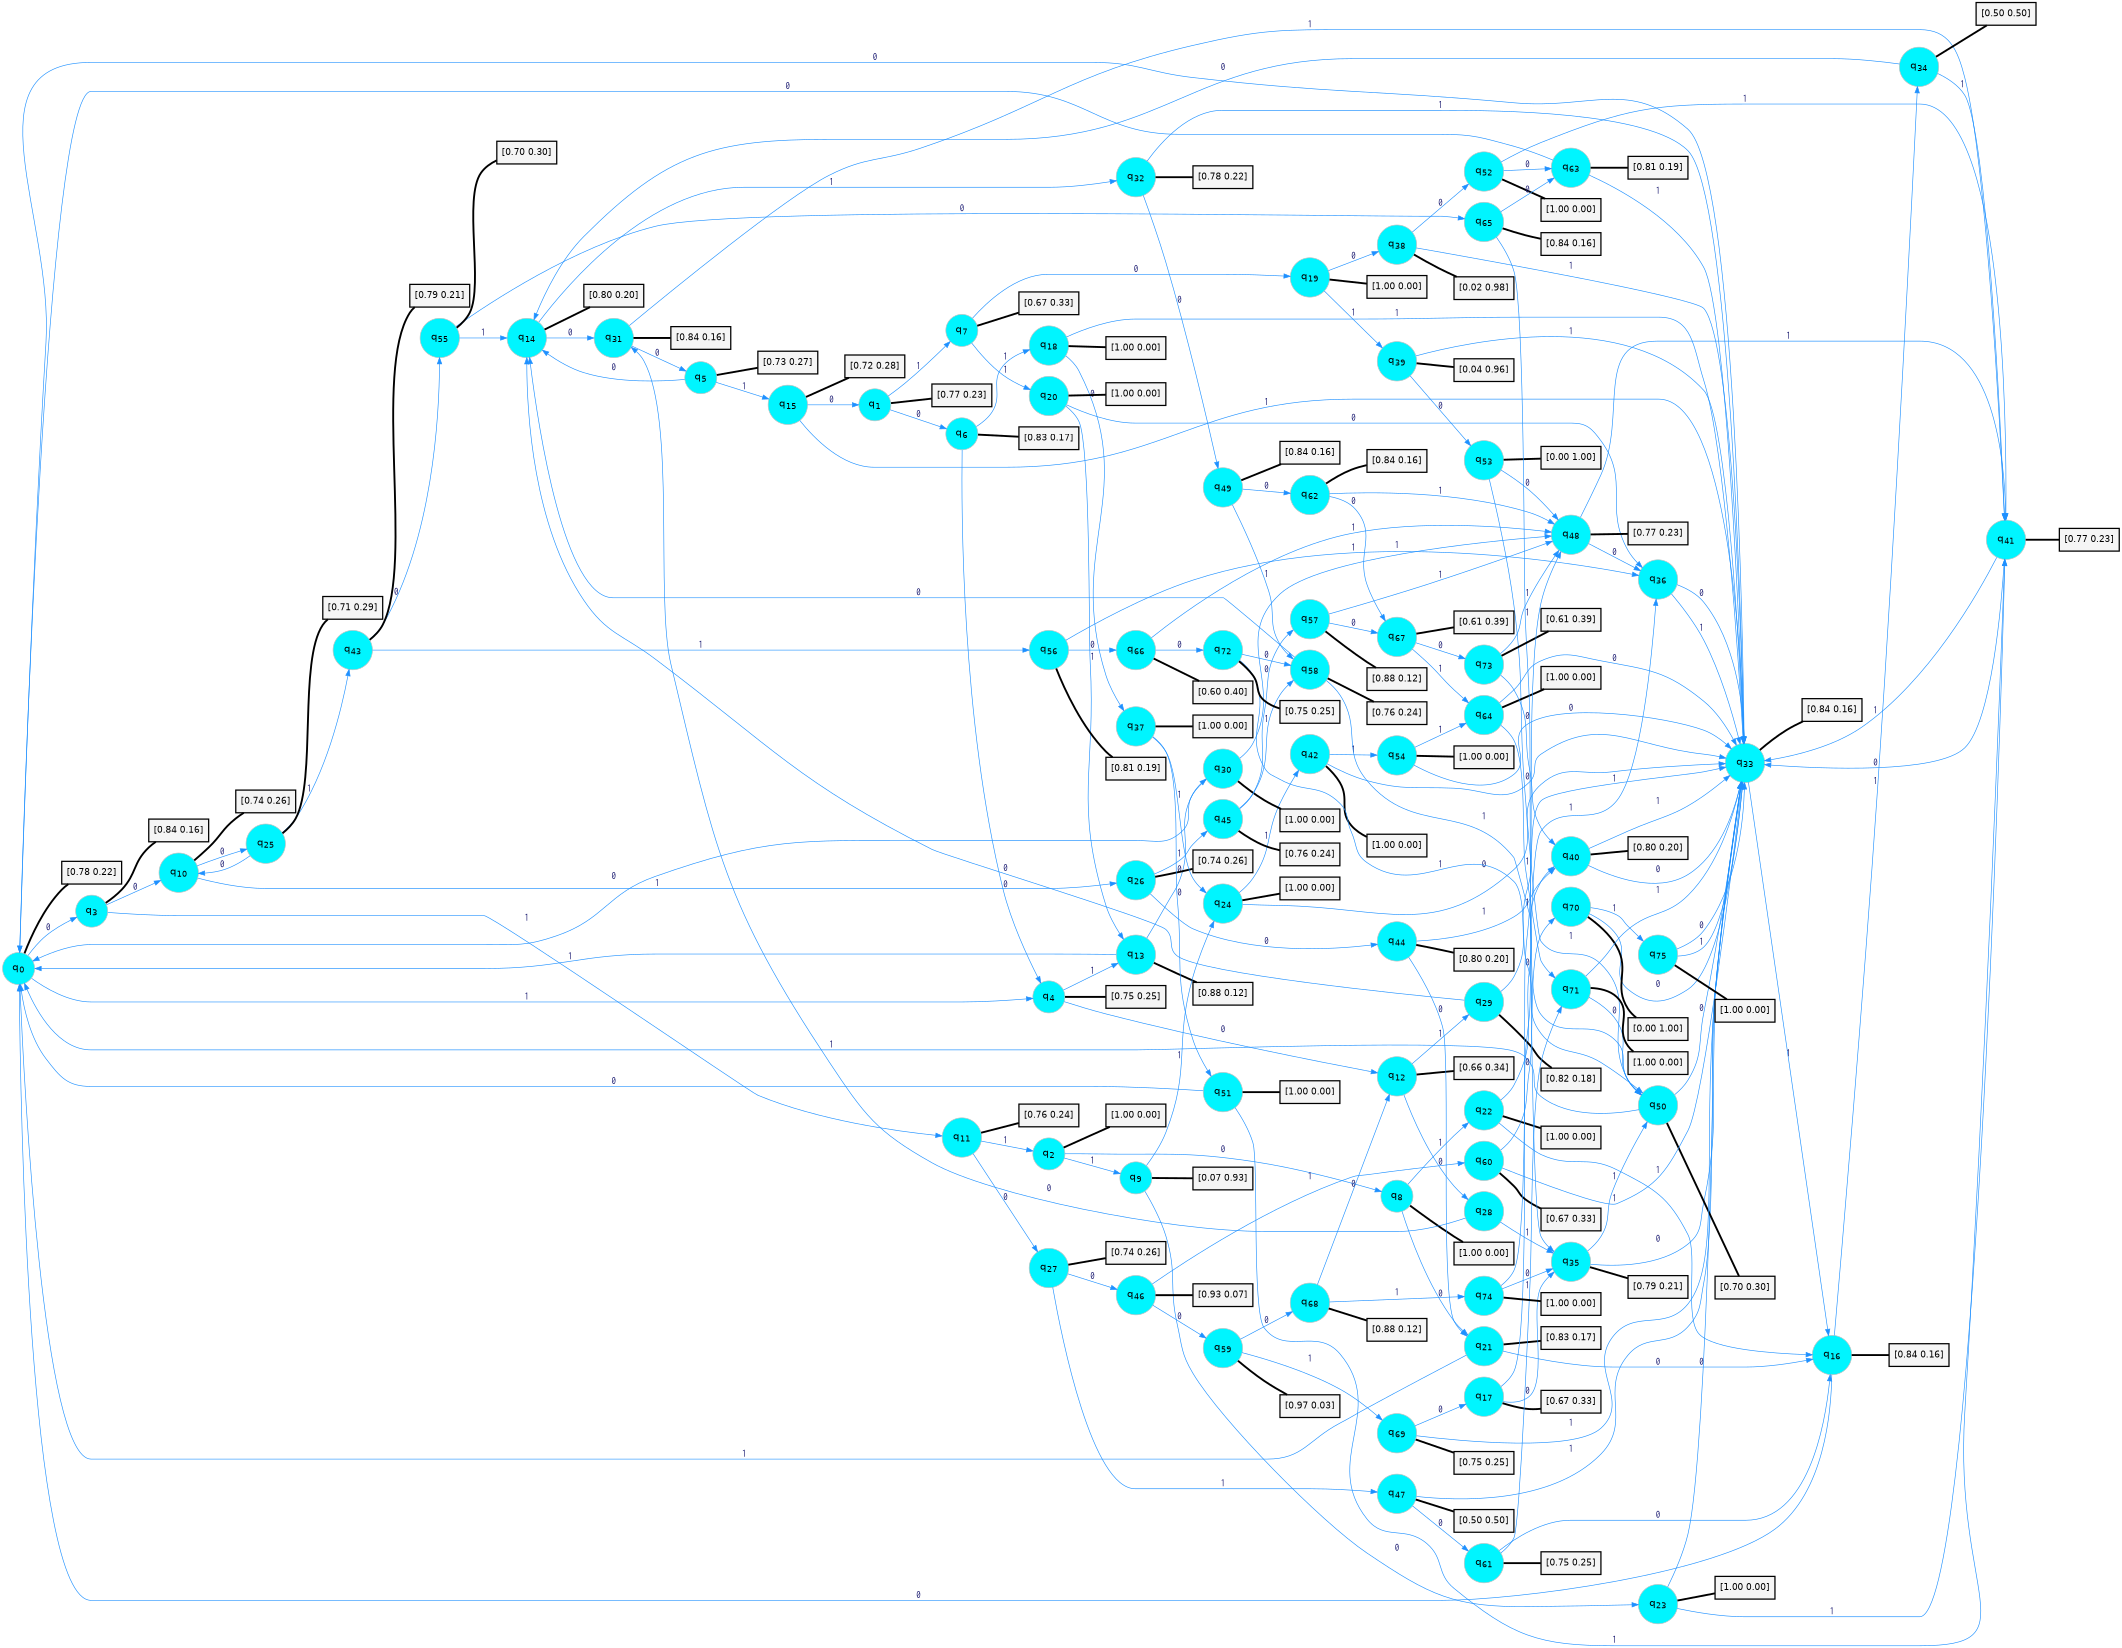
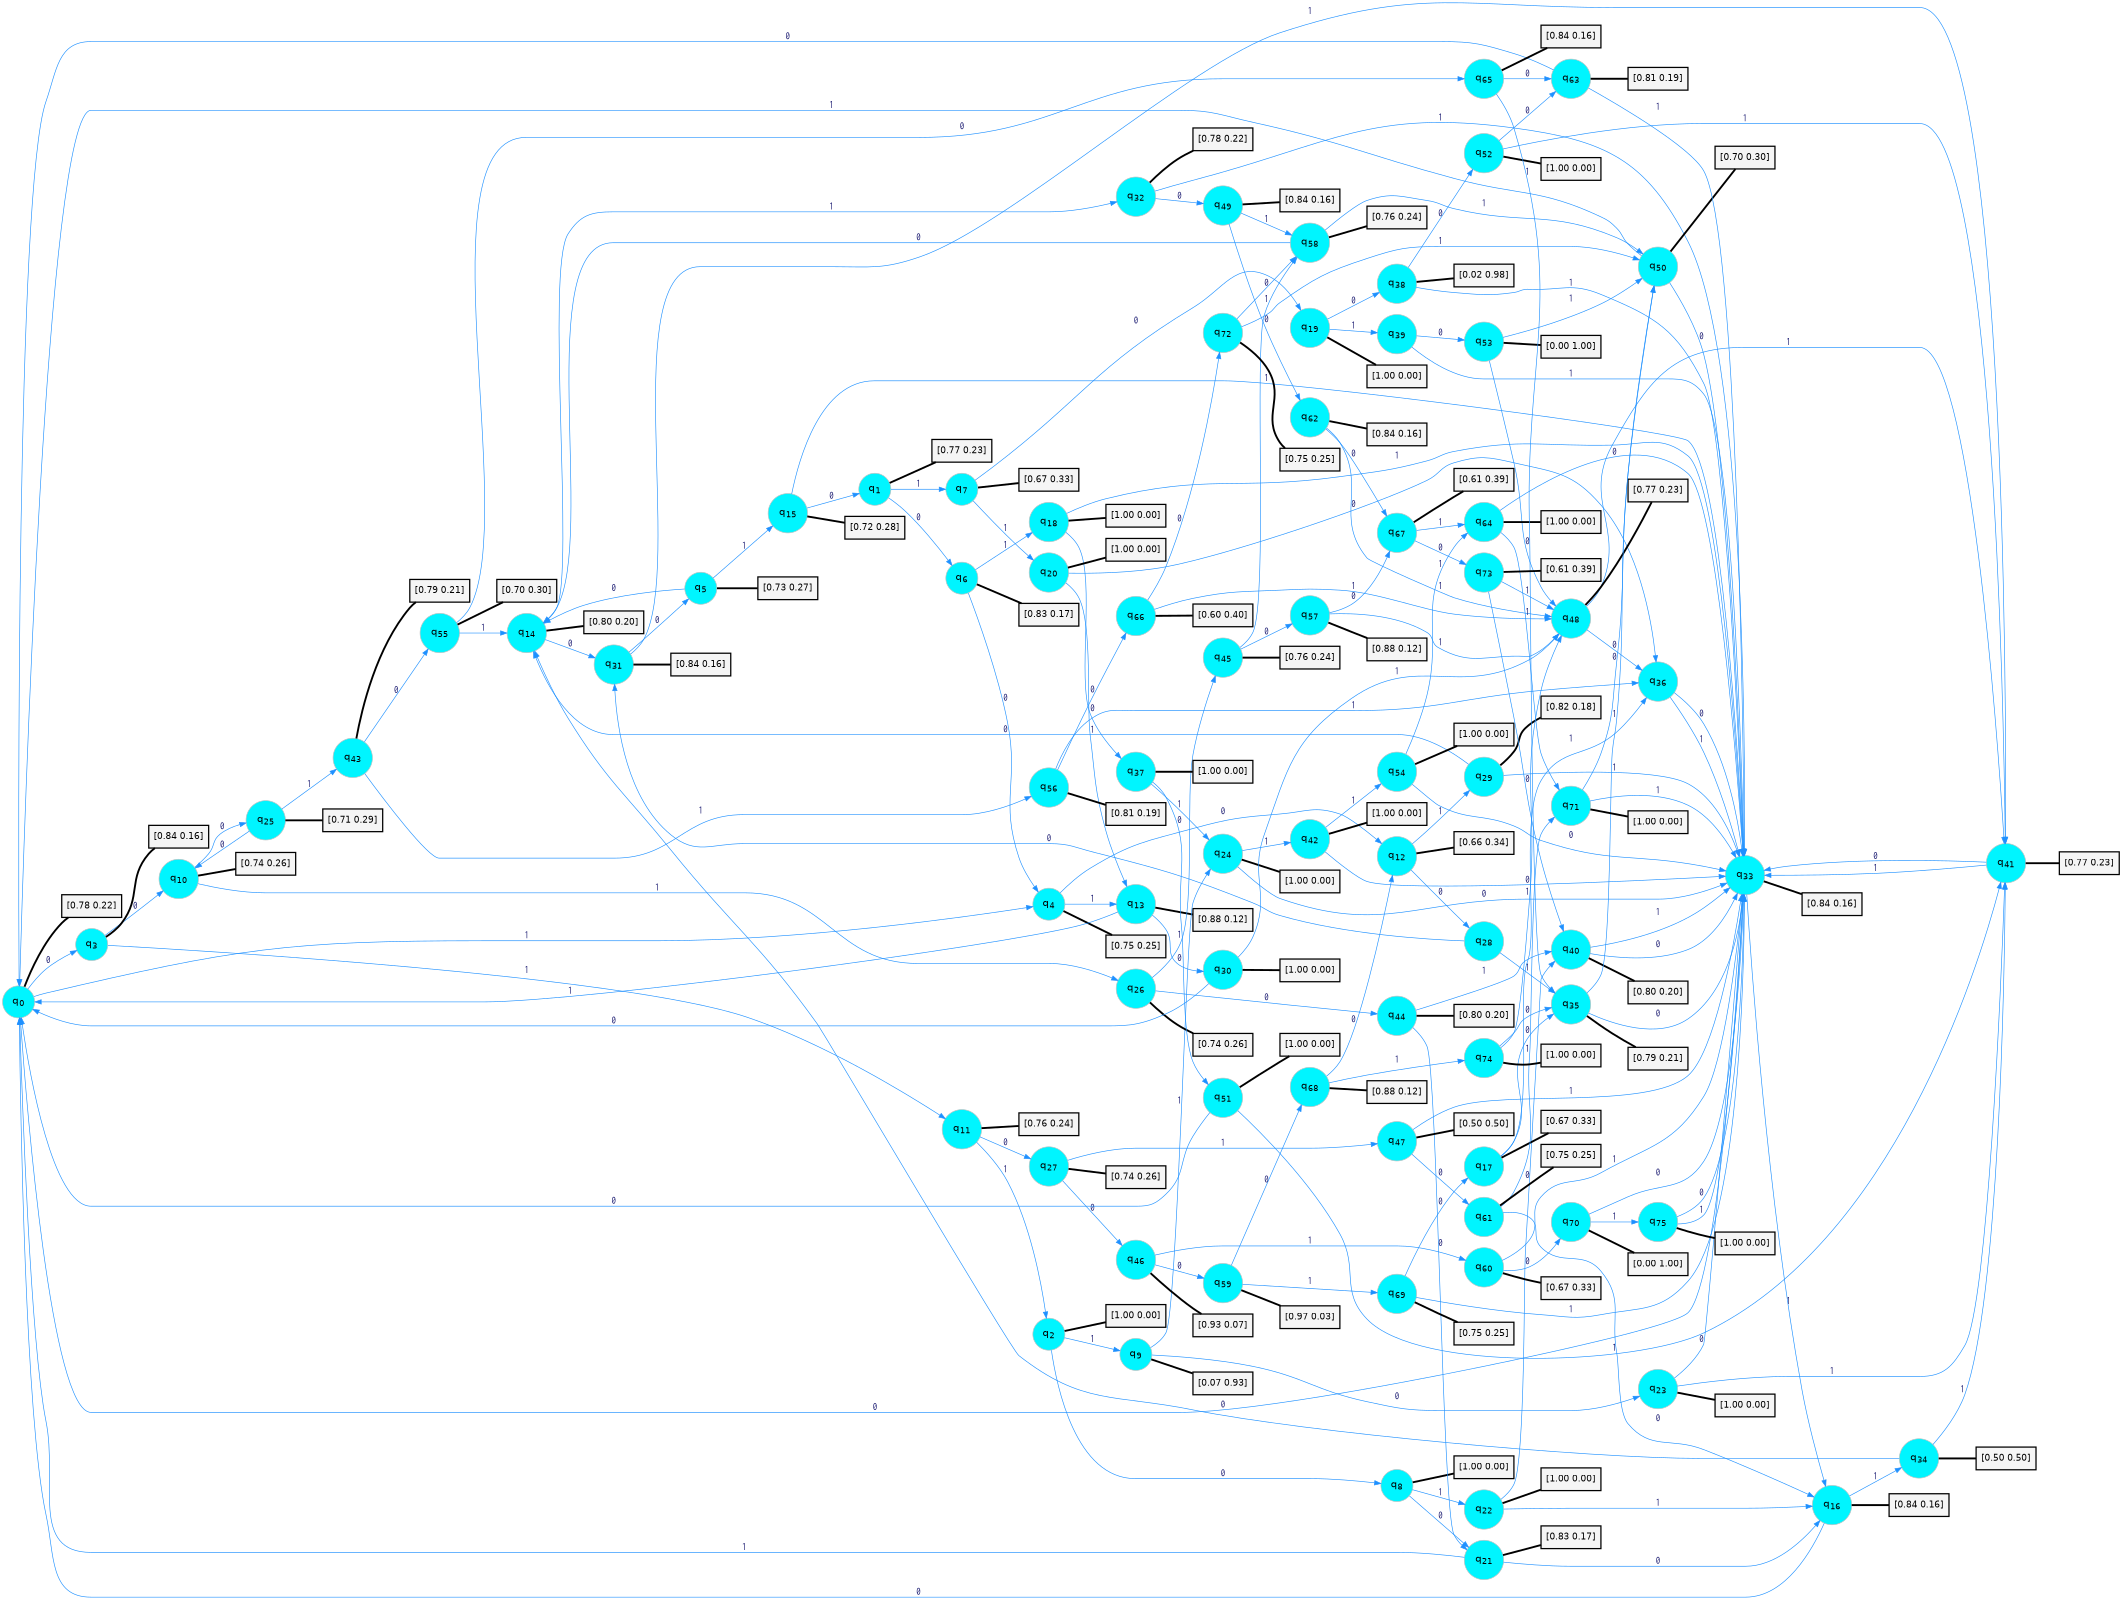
(1484, 370) -> none
